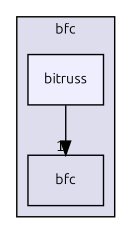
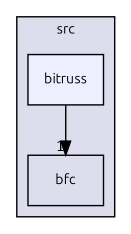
(66, 30) -> (66, 30)
